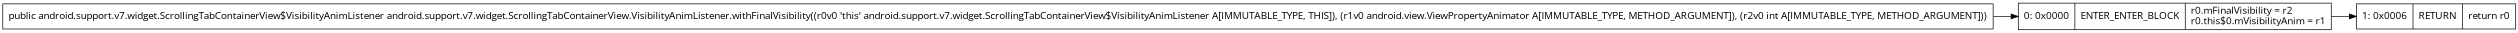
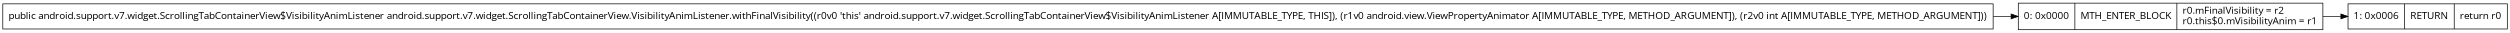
(2130, 16) -> (2126, 16)
